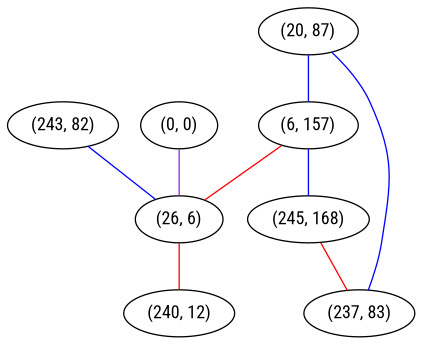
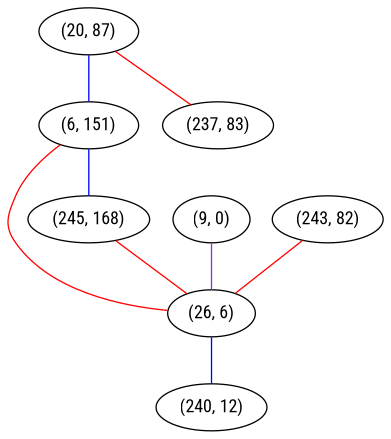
(179, 125) -> (212, 219)
(308, 125) -> (89, 125)
(388, 164) -> (153, 78)
(122, 173) -> (269, 267)
(179, 266) -> (212, 360)
(334, 266) -> (151, 267)
